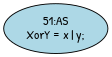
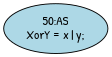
(56, 29) -> (56, 29)
